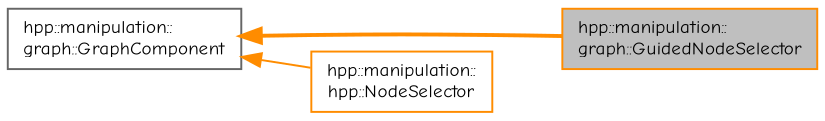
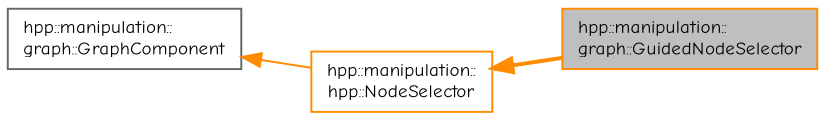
(412, 34) -> (537, 62)
